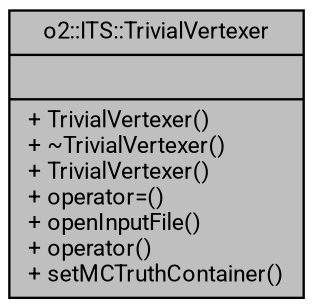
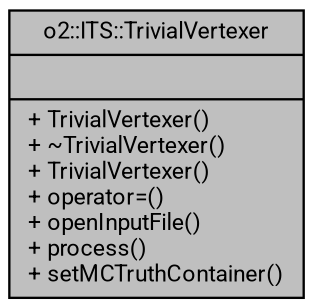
(91, 249) -> (89, 249)
